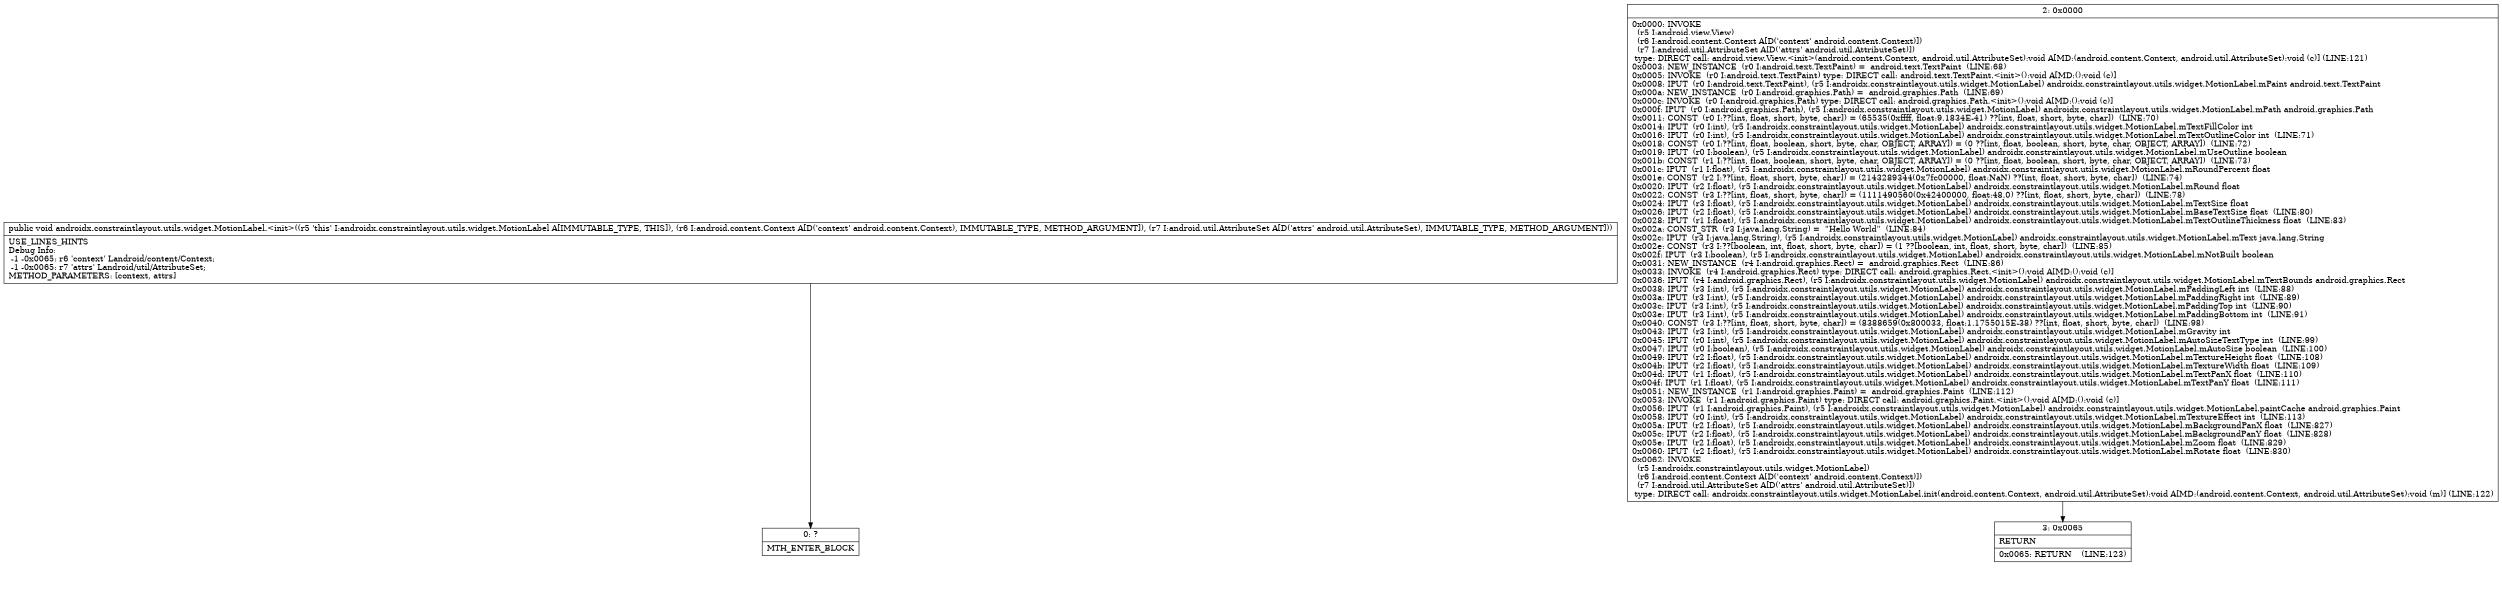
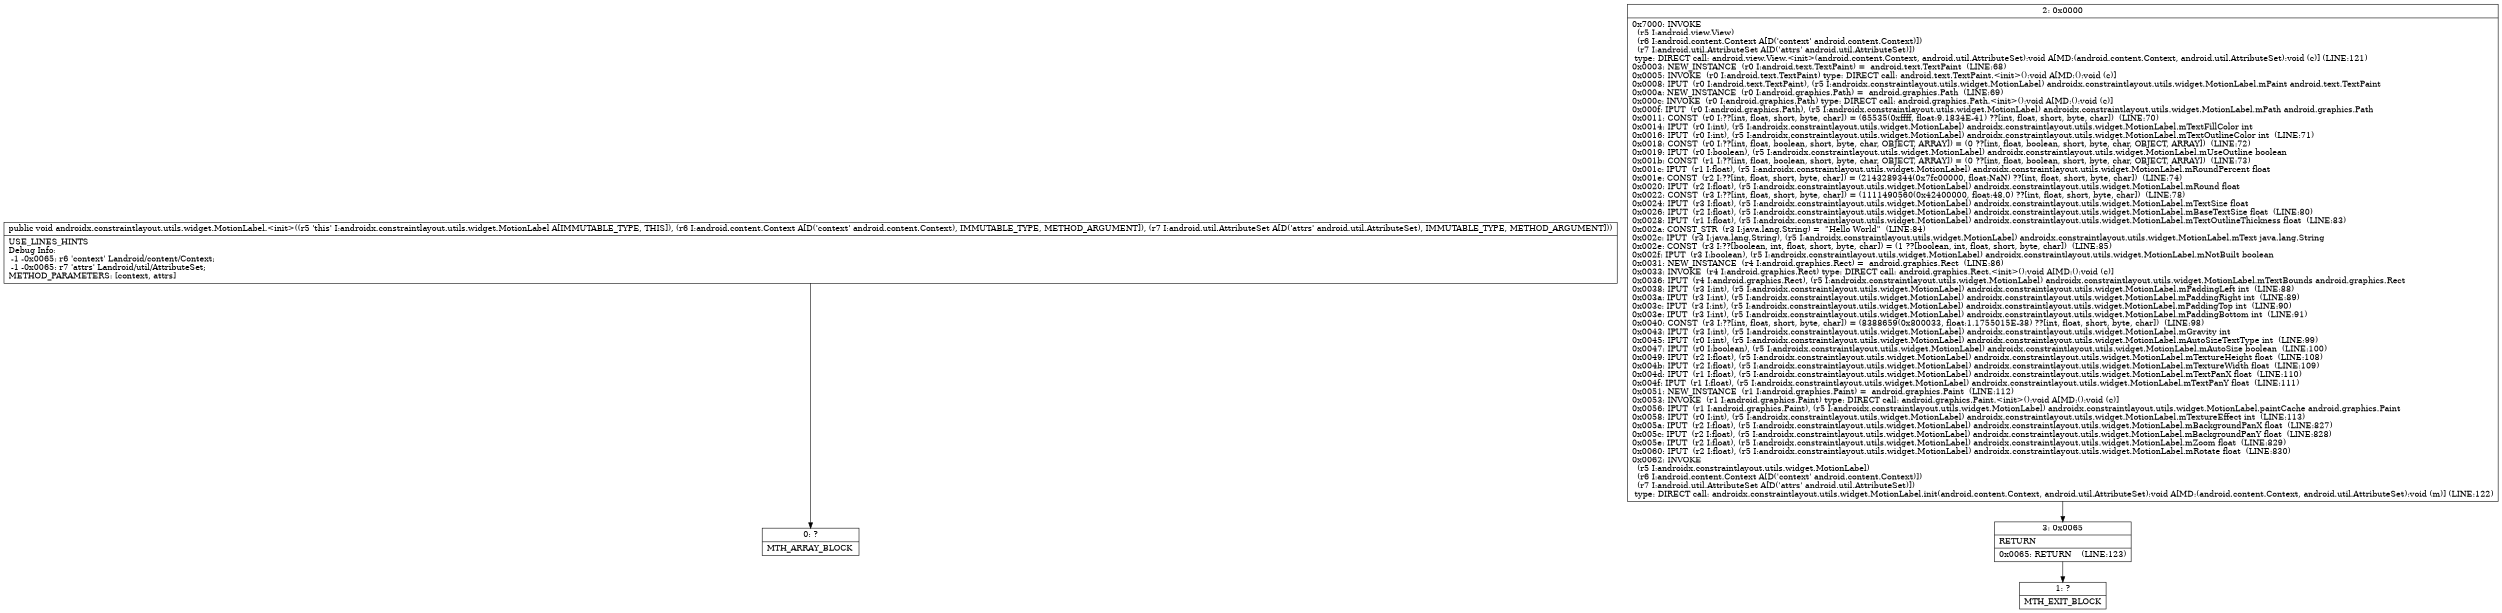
(1669, 24) -> (1669, 24)
(811, 548) -> (810, 548)
none -> (2063, 596)
